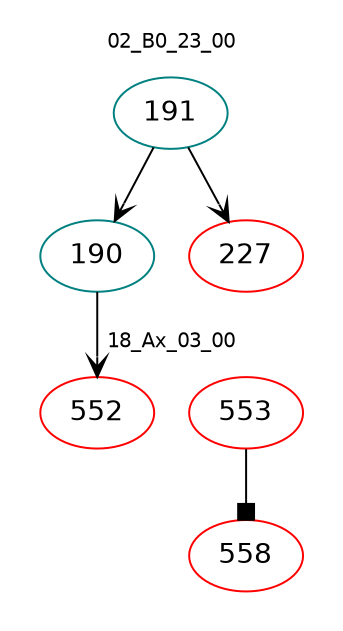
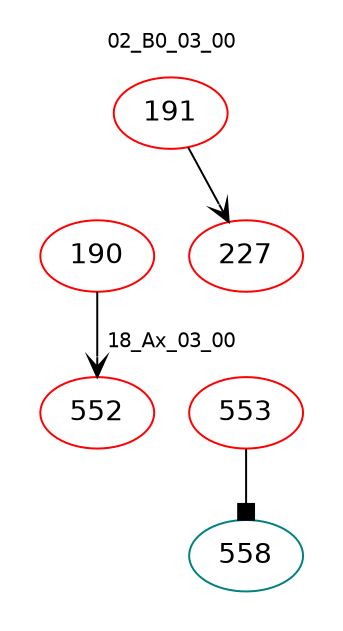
(172, 43) -> (172, 43)
(171, 113) -> (171, 113)
(139, 175) -> none
(97, 256) -> (97, 256)
(246, 556) -> (246, 556)
